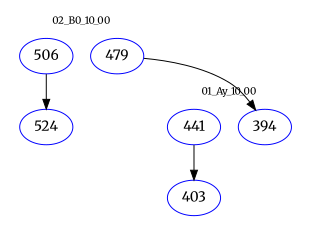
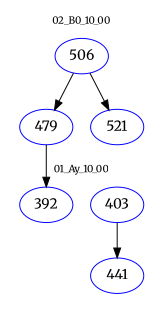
none -> (66, 87)
(46, 127) -> (117, 127)
(265, 127) -> (46, 205)
(194, 158) -> (117, 235)
